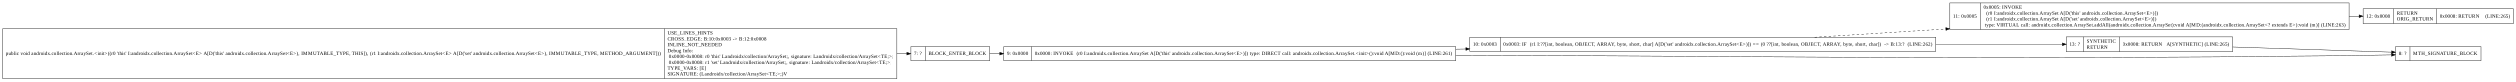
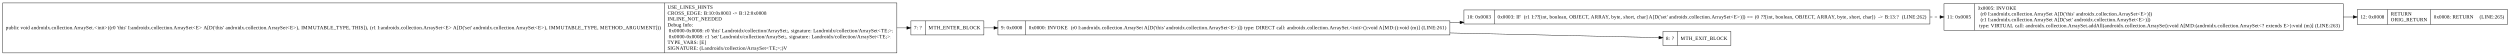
(2149, 44) -> none
(958, 53) -> (955, 28)
(2445, 53) -> (1704, 38)
